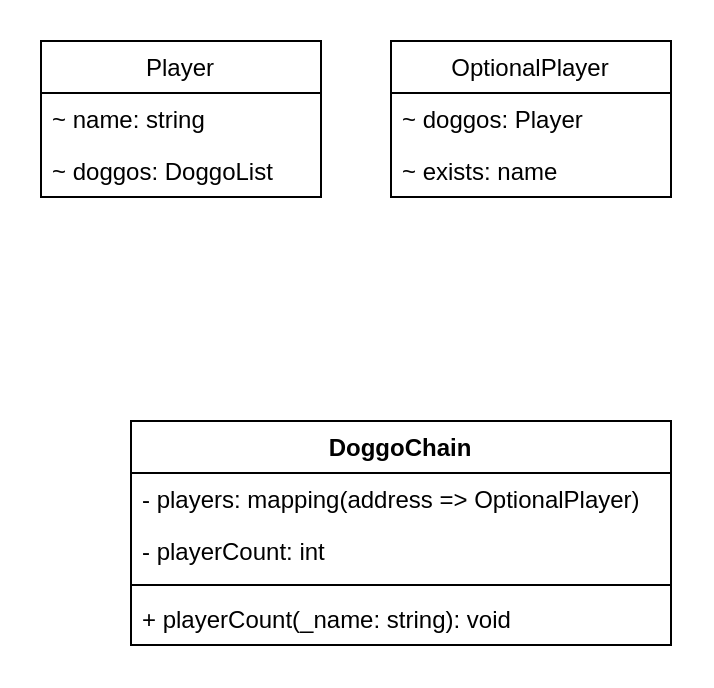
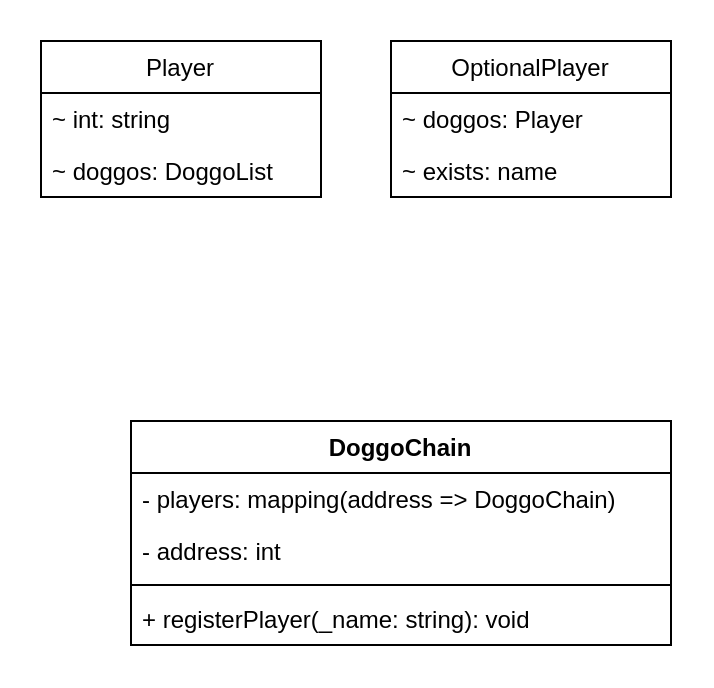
(134, 120) -> (124, 120)
(413, 500) -> (393, 500)
(247, 552) -> (224, 552)
(346, 620) -> (363, 620)
